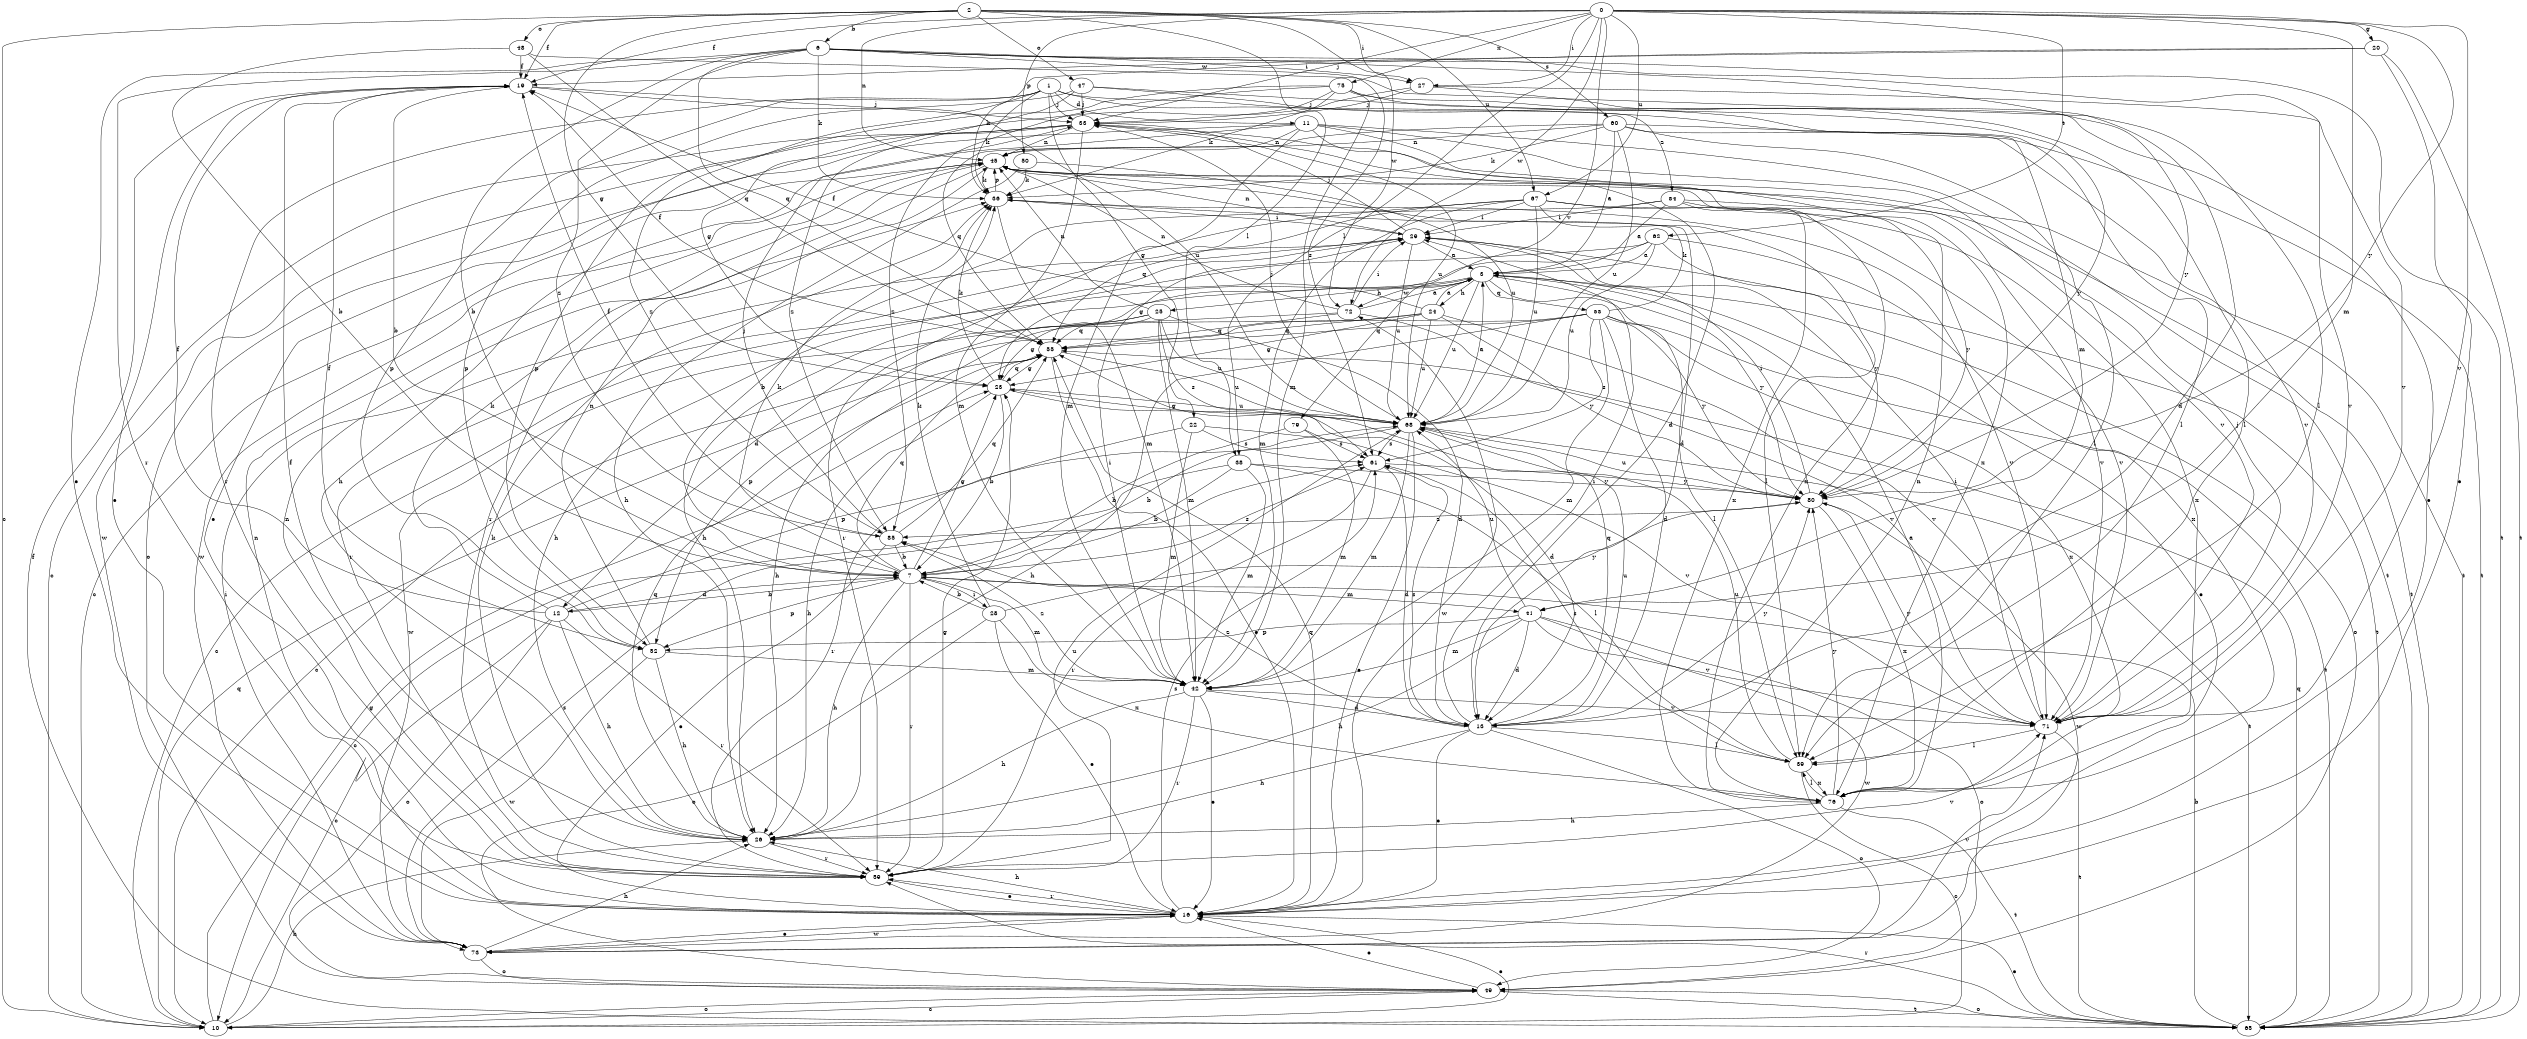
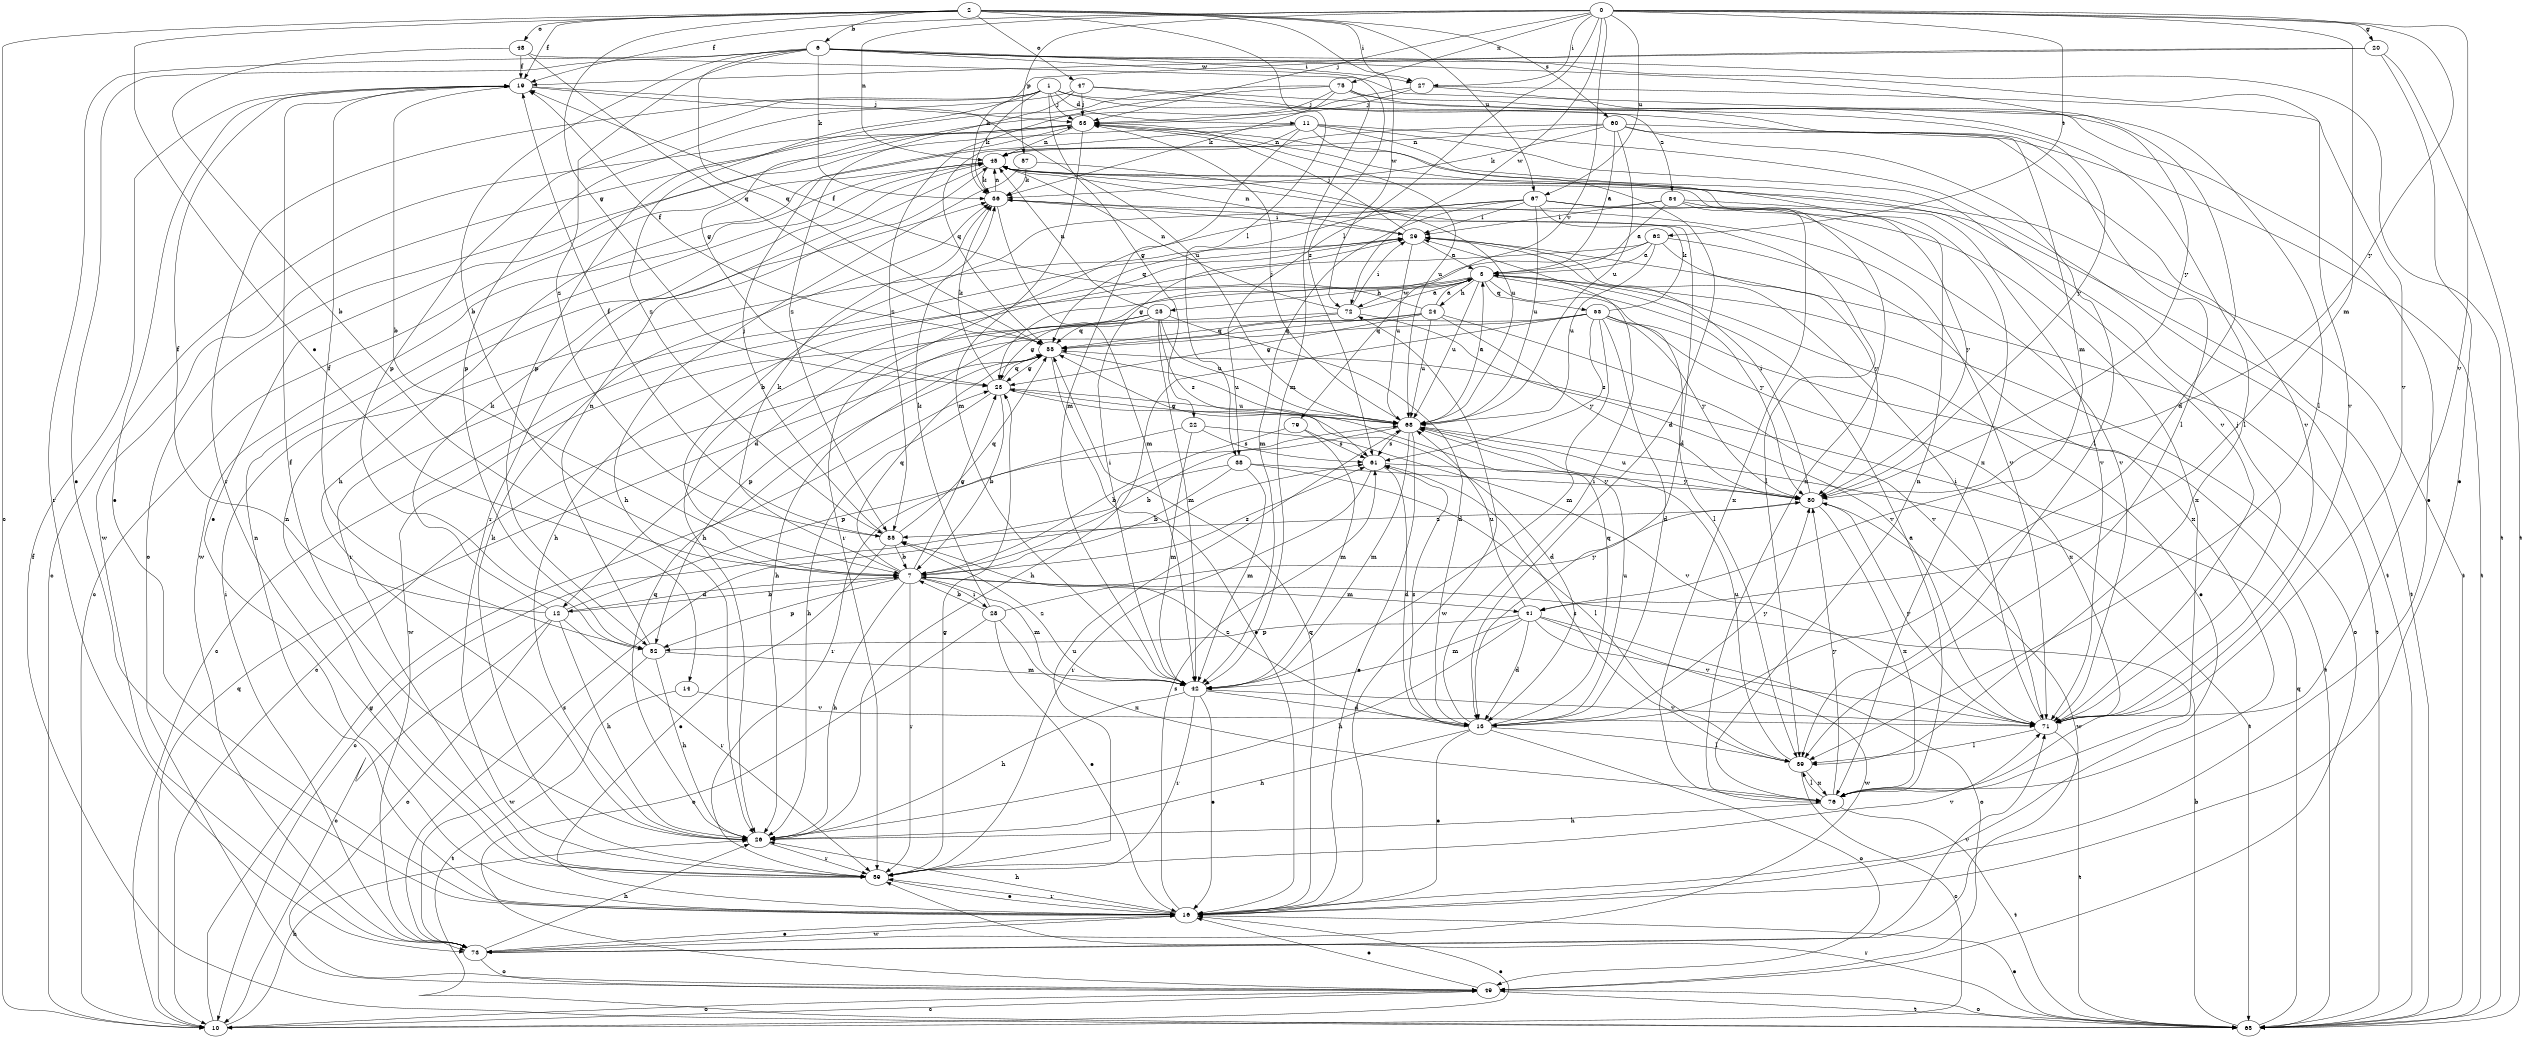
(1025, 161) -> (1025, 161)
(998, 180) -> (998, 180)
(119, 349) -> (82, 270)
none -> (687, 689)
